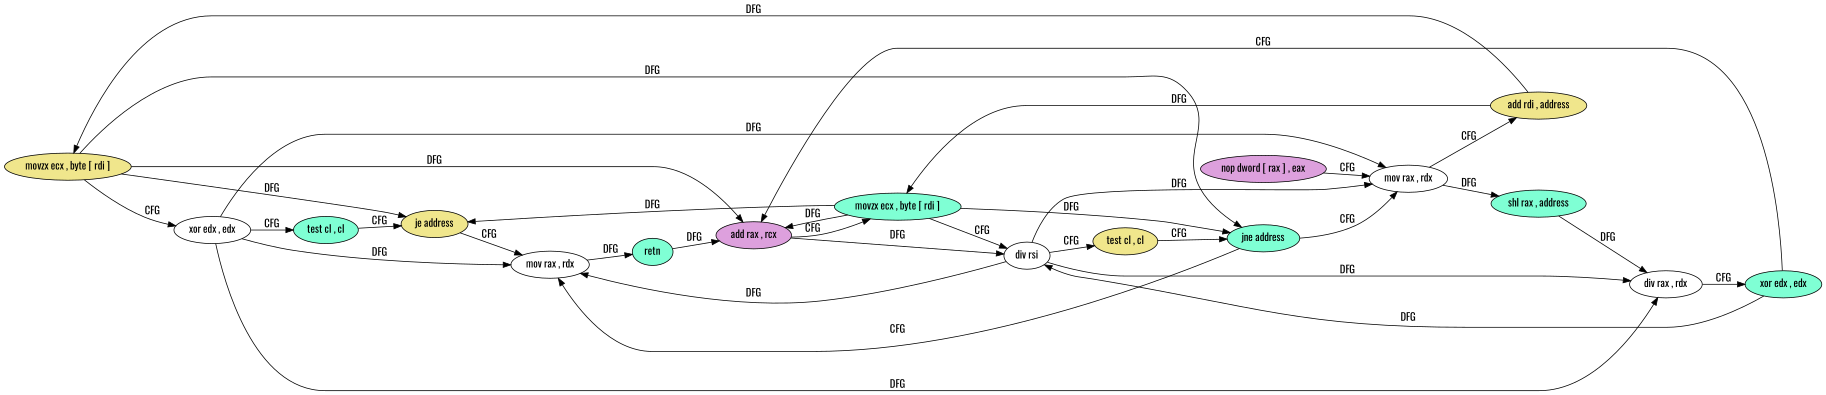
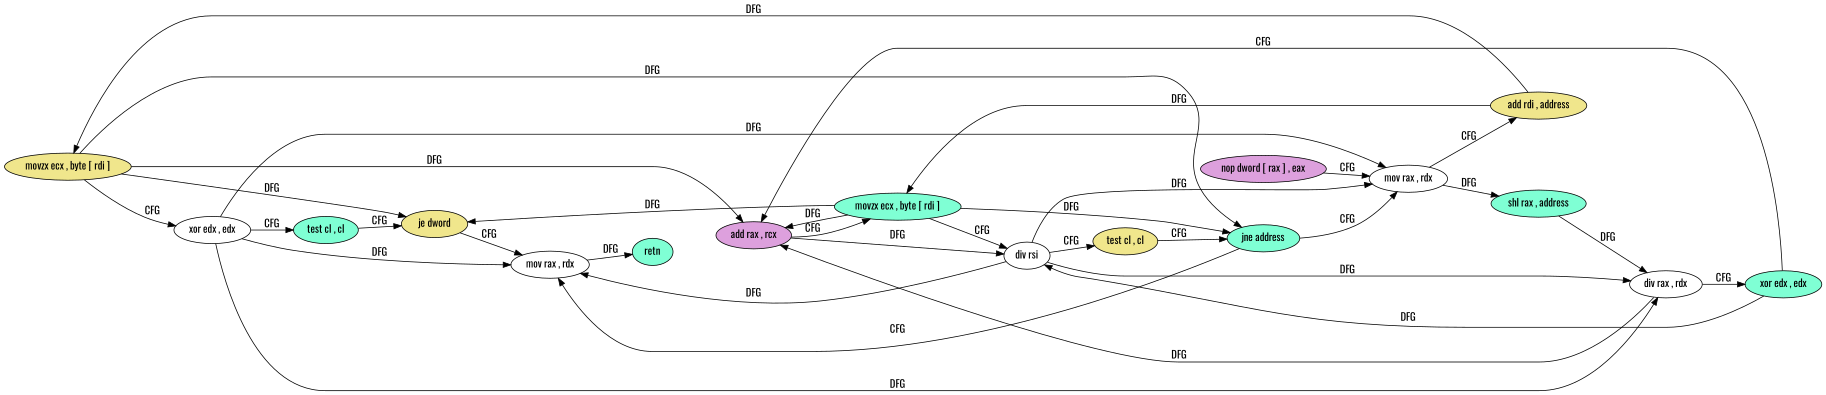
(435, 224) -> (435, 224)
(692, 245) -> (1222, 362)
